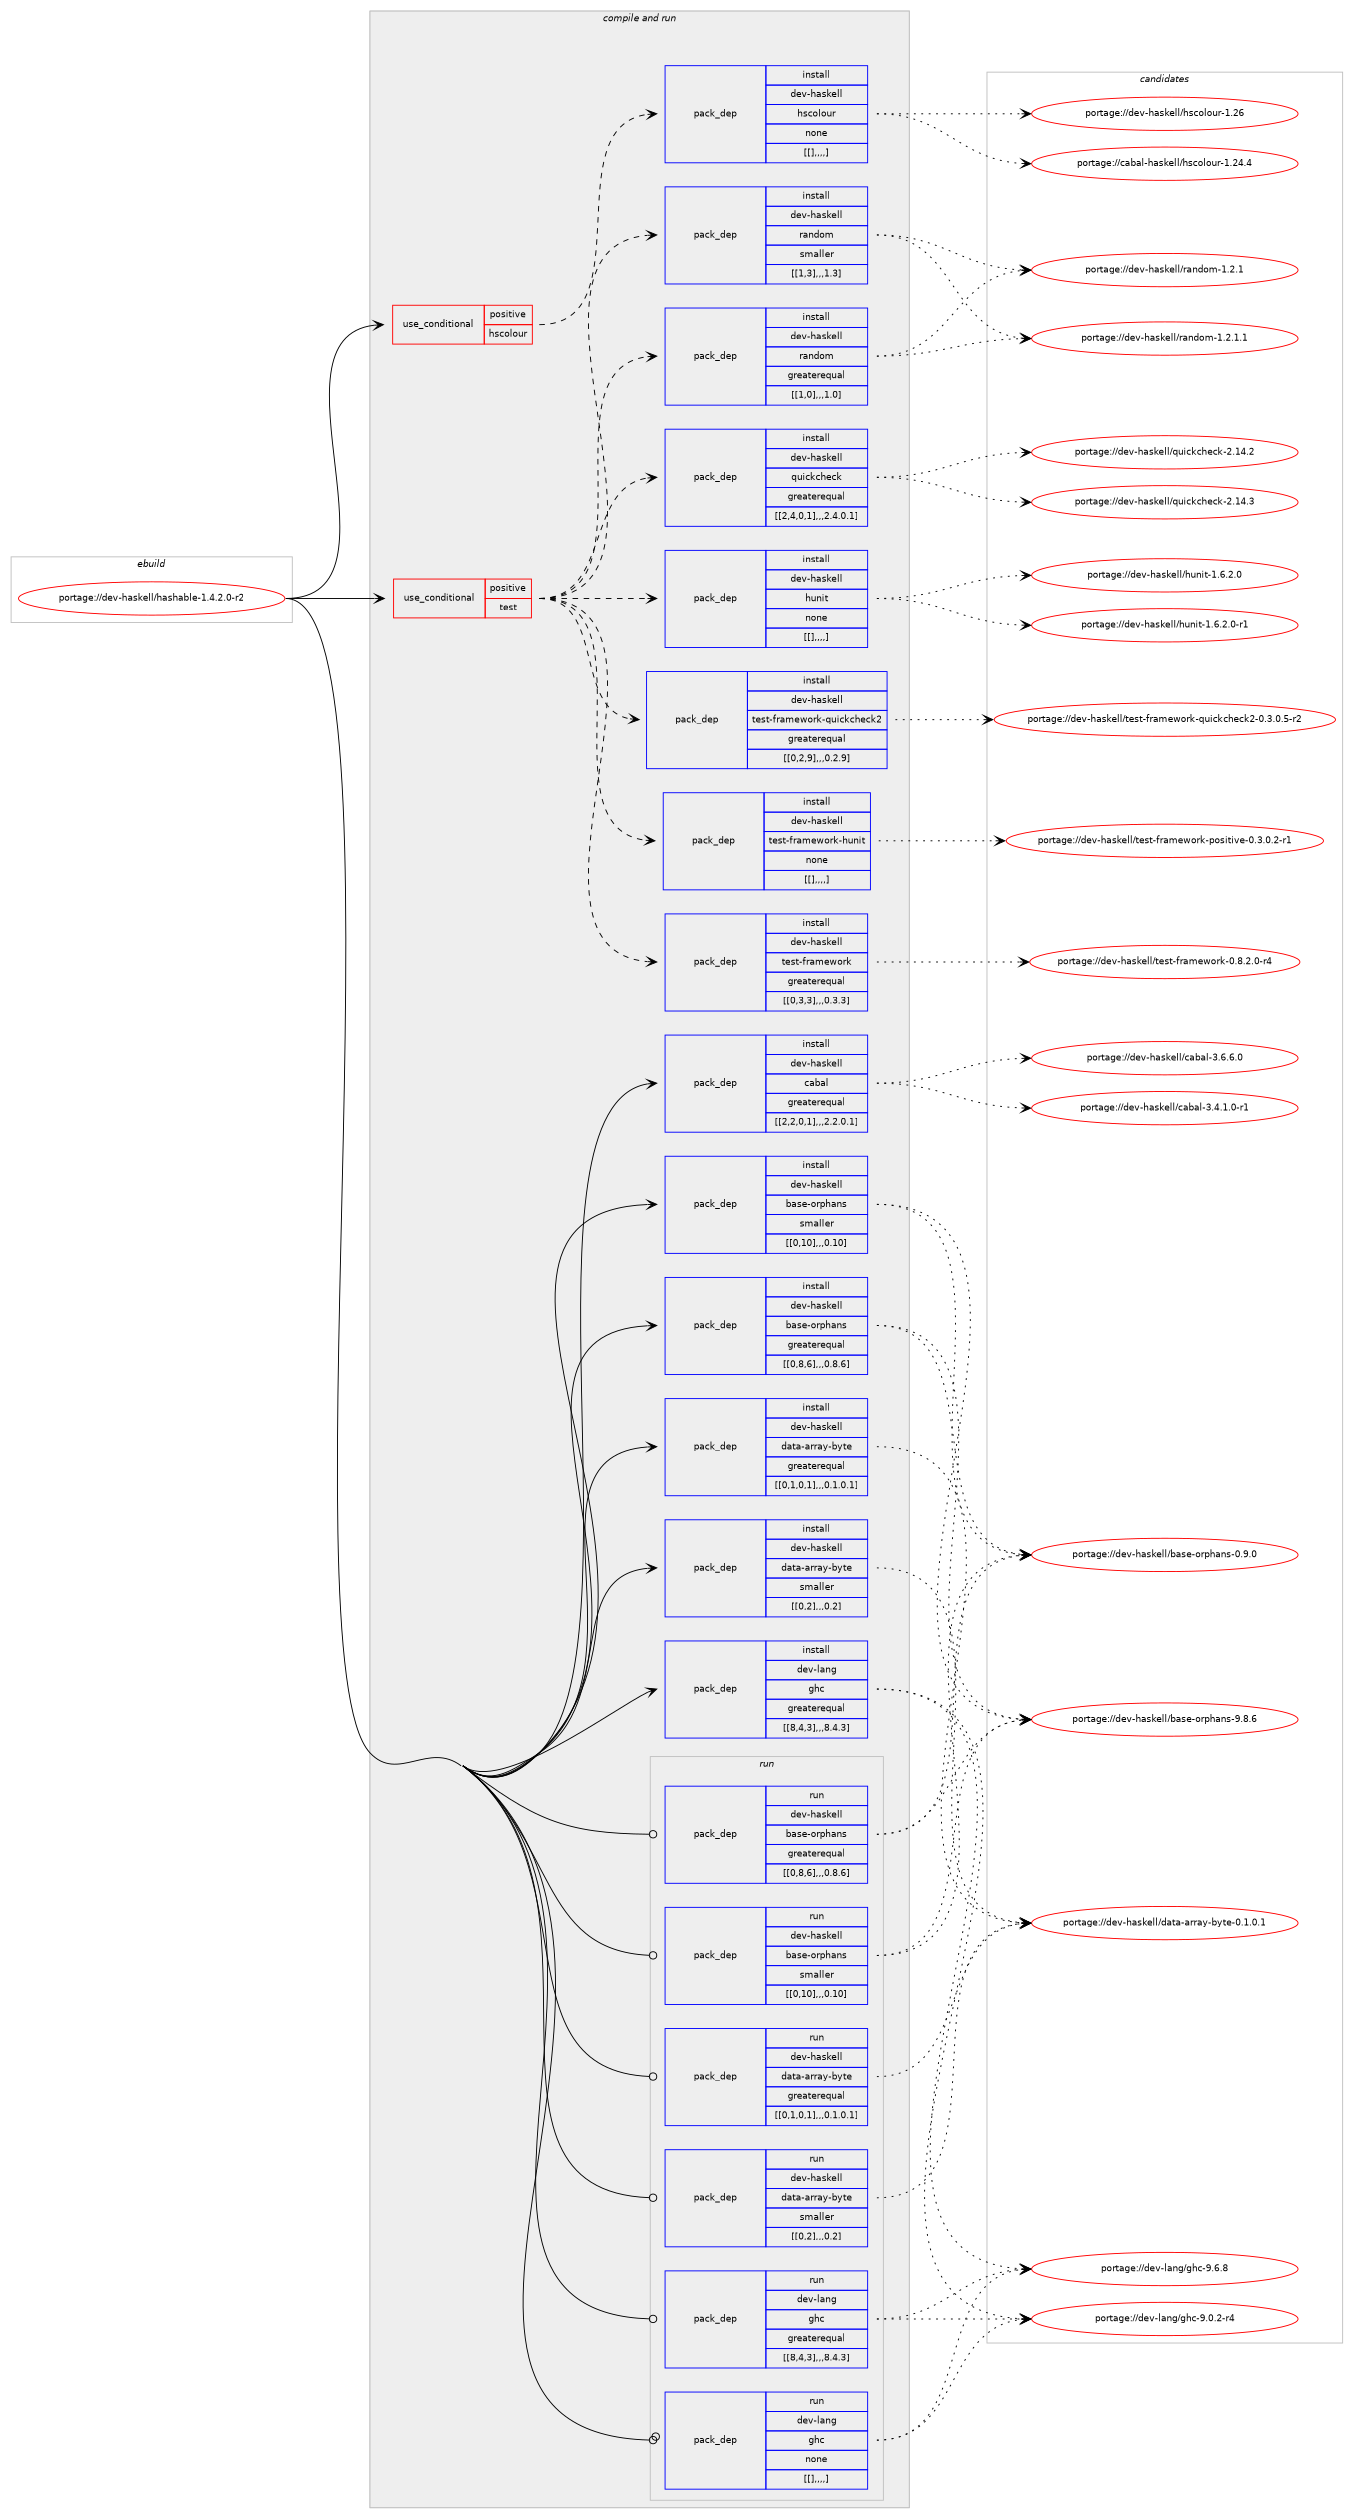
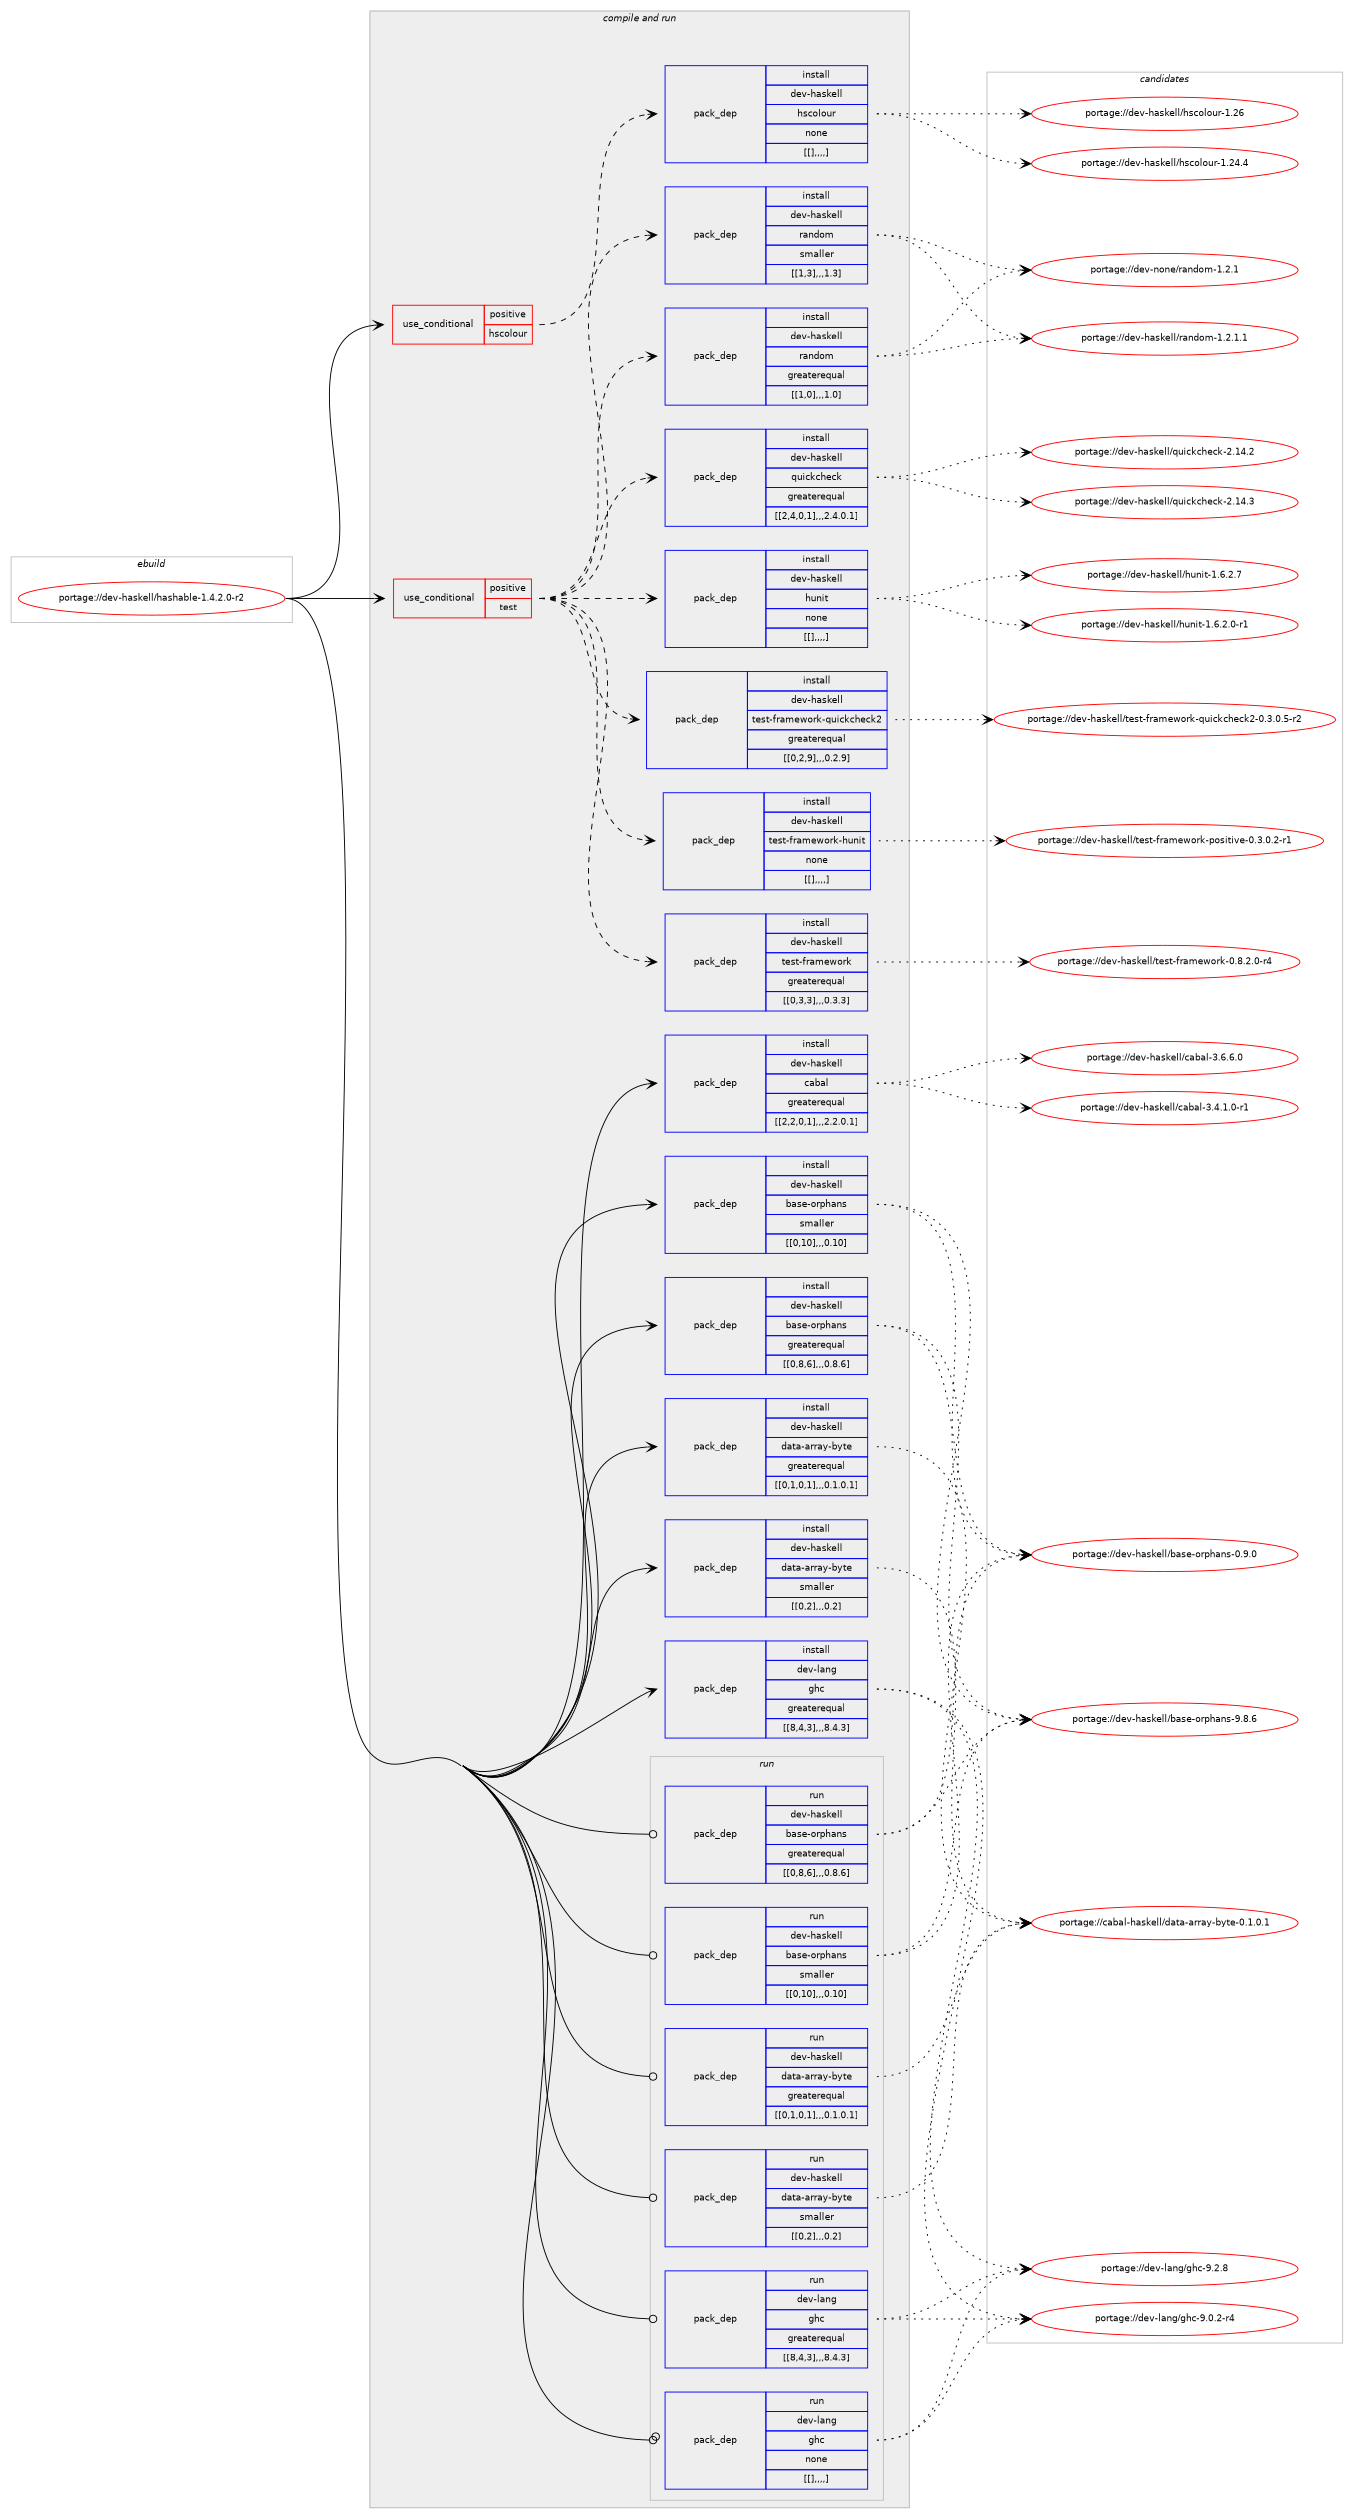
(1165, 164) -> (1165, 164)
(1165, 270) -> (1165, 270)
(1165, 575) -> (1165, 575)
(1165, 1923) -> (1165, 1923)
(1165, 2269) -> (1165, 2269)
